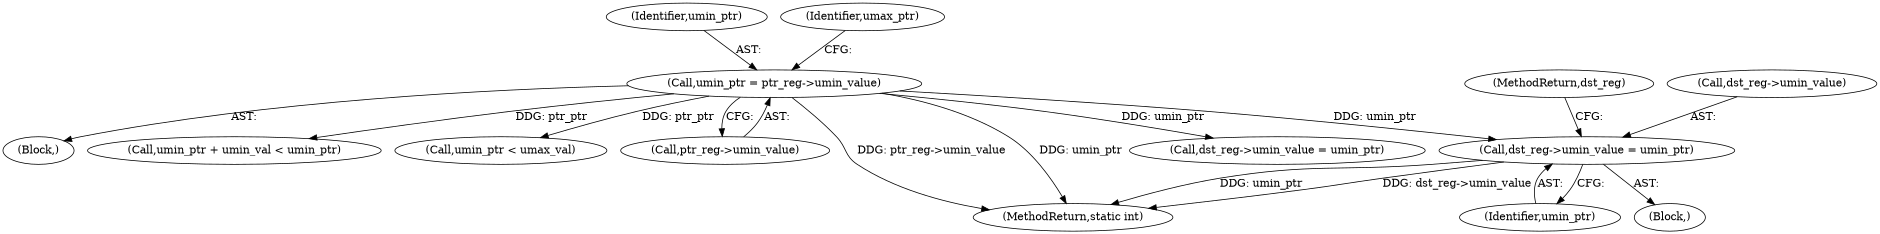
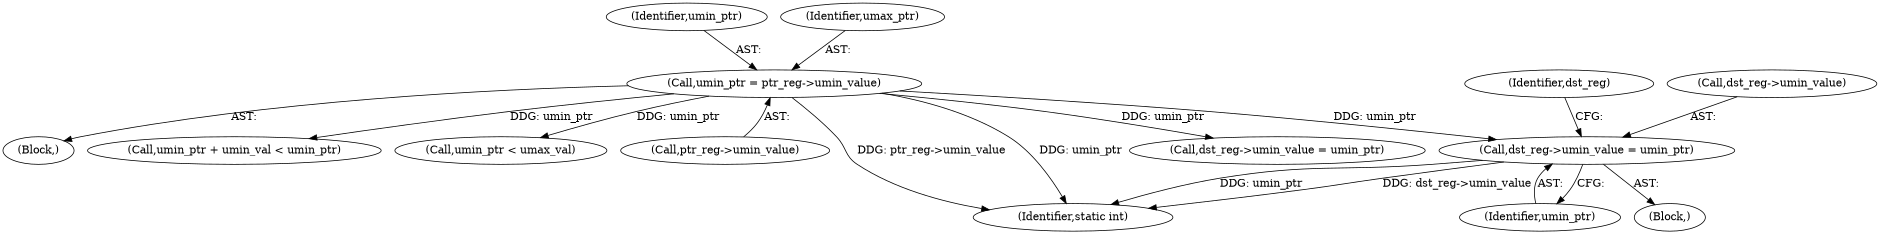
(840, 50) -> (840, 50)
(1559, 84) -> (1559, 84)
(727, 110) -> none
(552, 117) -> (552, 117)
(678, 117) -> (678, 117)
(1073, 217) -> (1073, 217)
